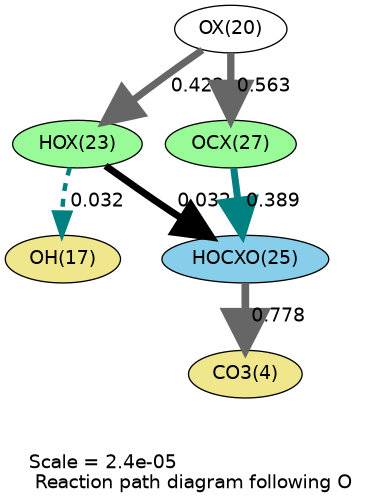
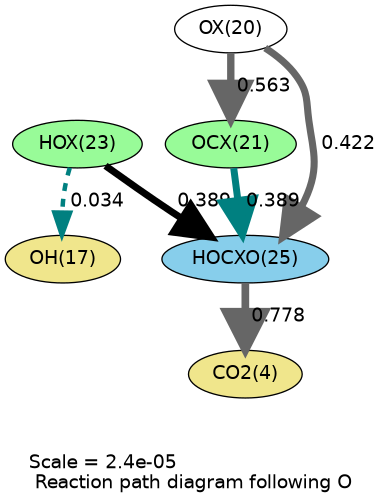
(167, 75) -> (309, 121)
(231, 144) -> (231, 144)
(95, 202) -> (95, 202)
(202, 202) -> (202, 202)
(245, 374) -> (245, 374)
